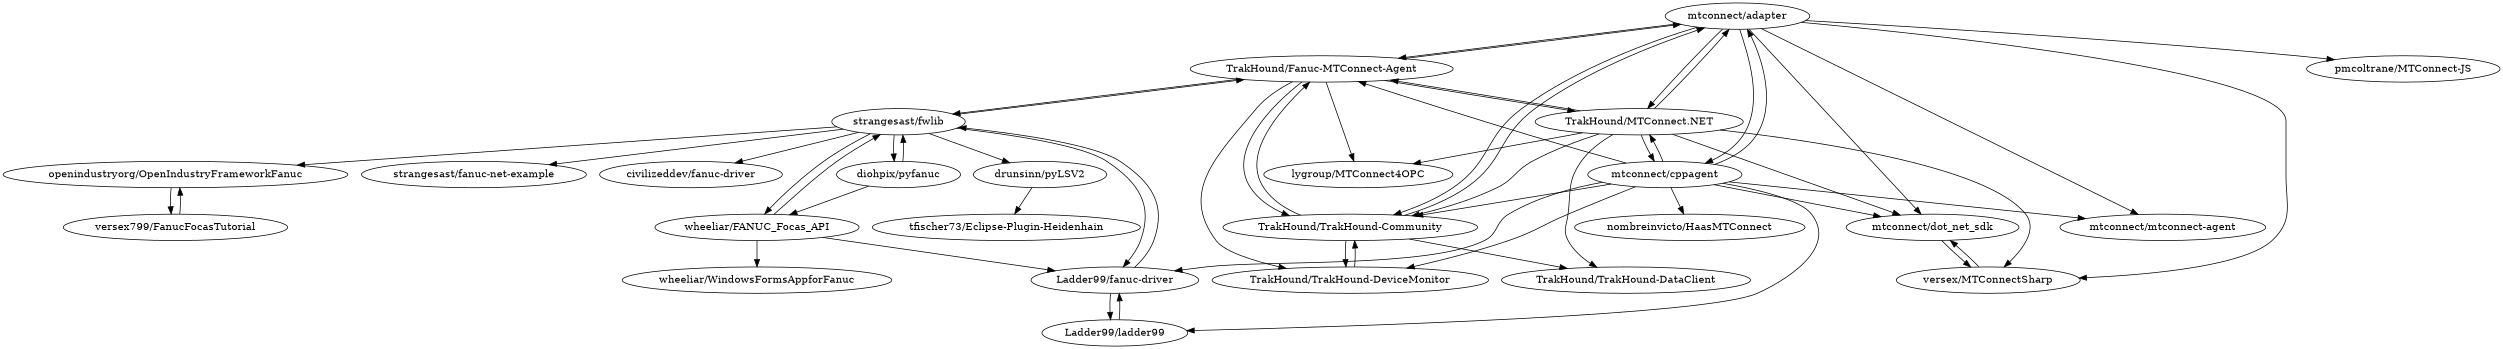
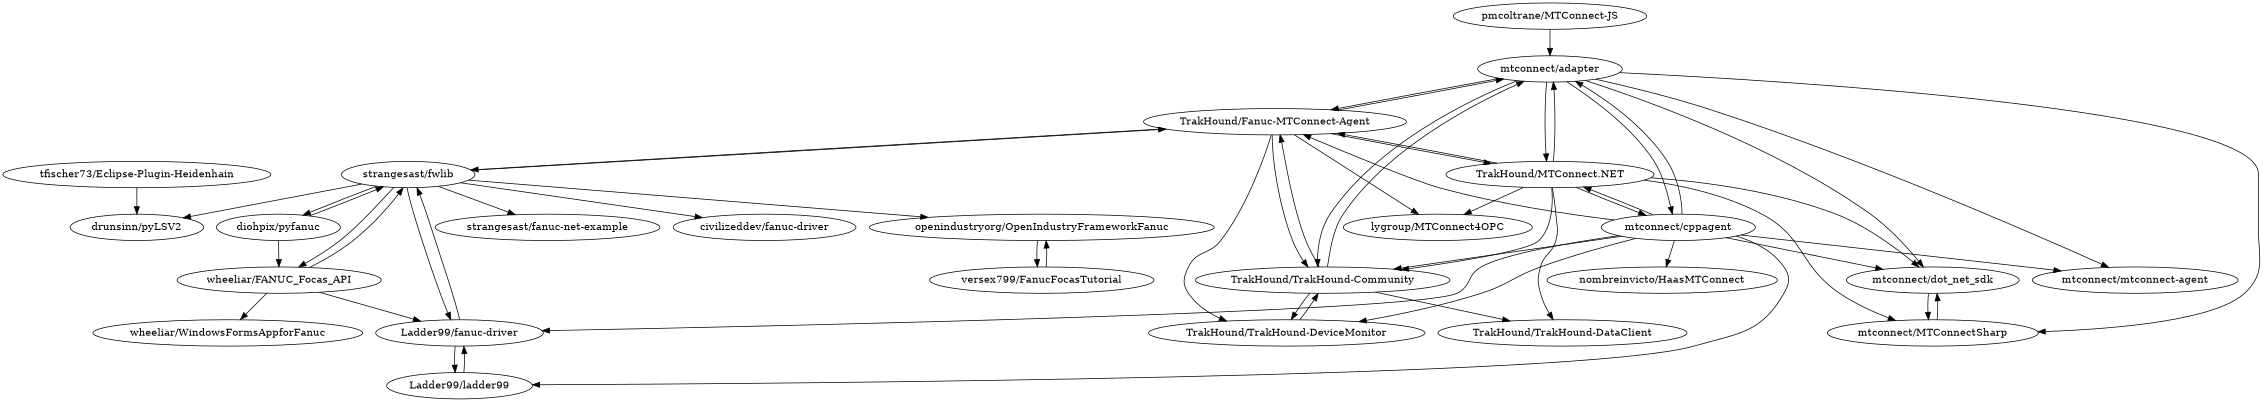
(2067, 37) -> (1550, 39)
(1025, 198) -> (137, 197)
(1988, 280) -> (1933, 333)
